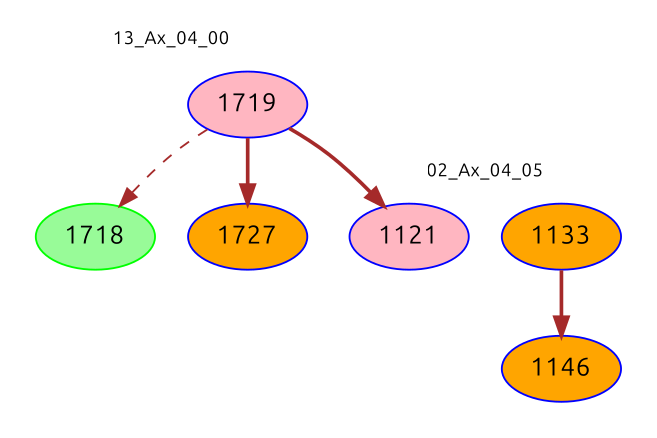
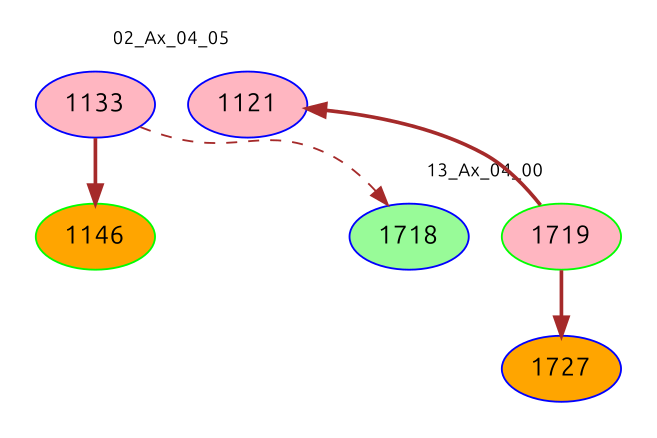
(248, 105) -> (561, 237)
(167, 158) -> (265, 140)
(95, 237) -> (409, 237)
(561, 237) -> (95, 105)
(561, 369) -> (95, 237)
